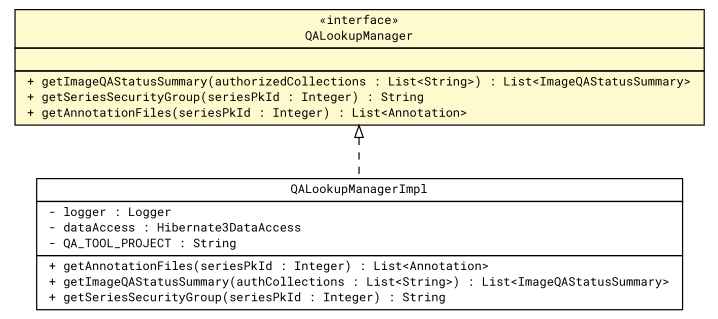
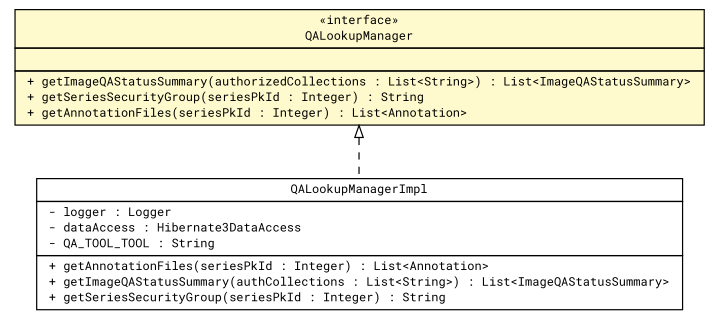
(143, 244) -> (132, 244)
